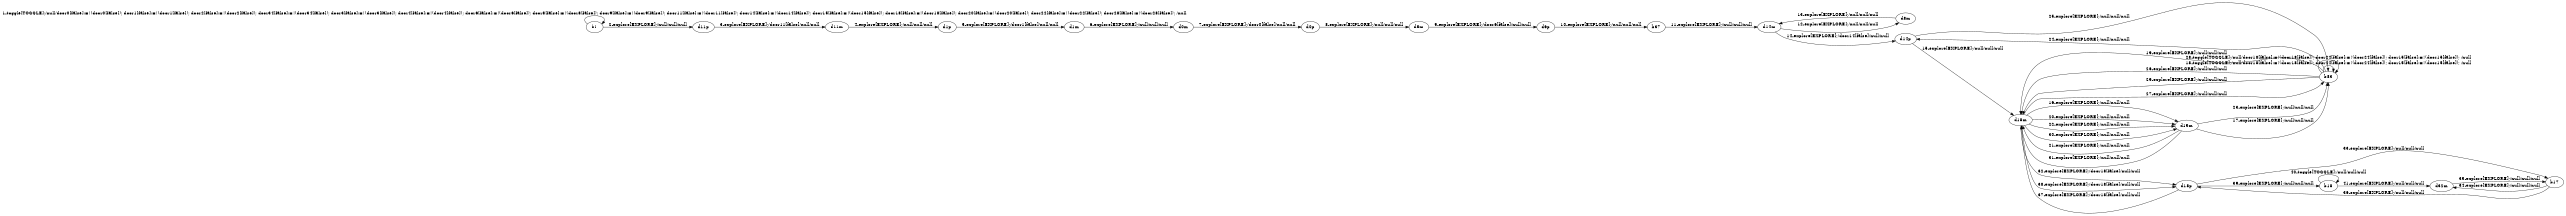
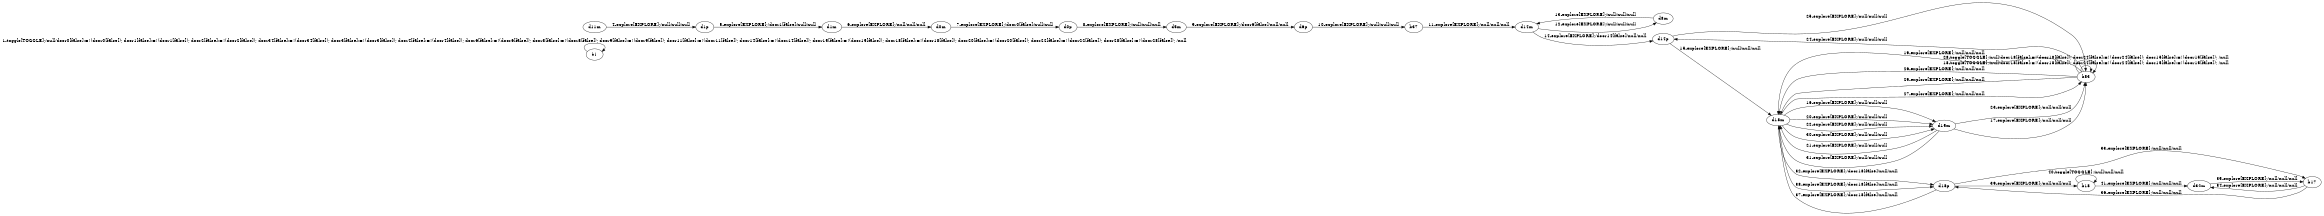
(704, 27) -> none
